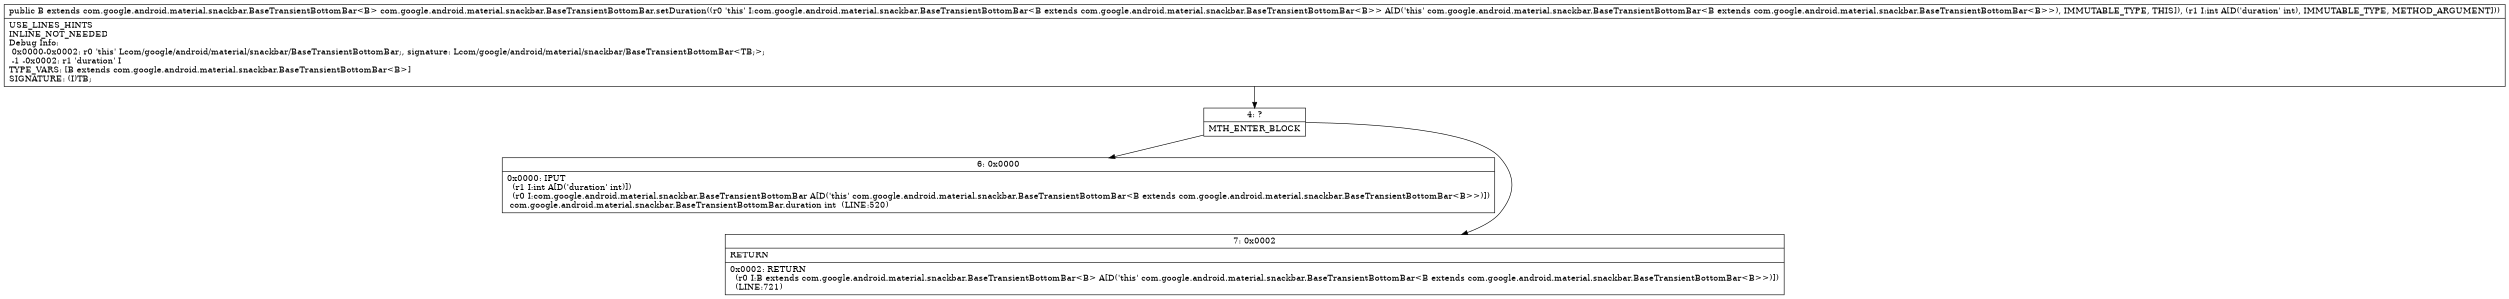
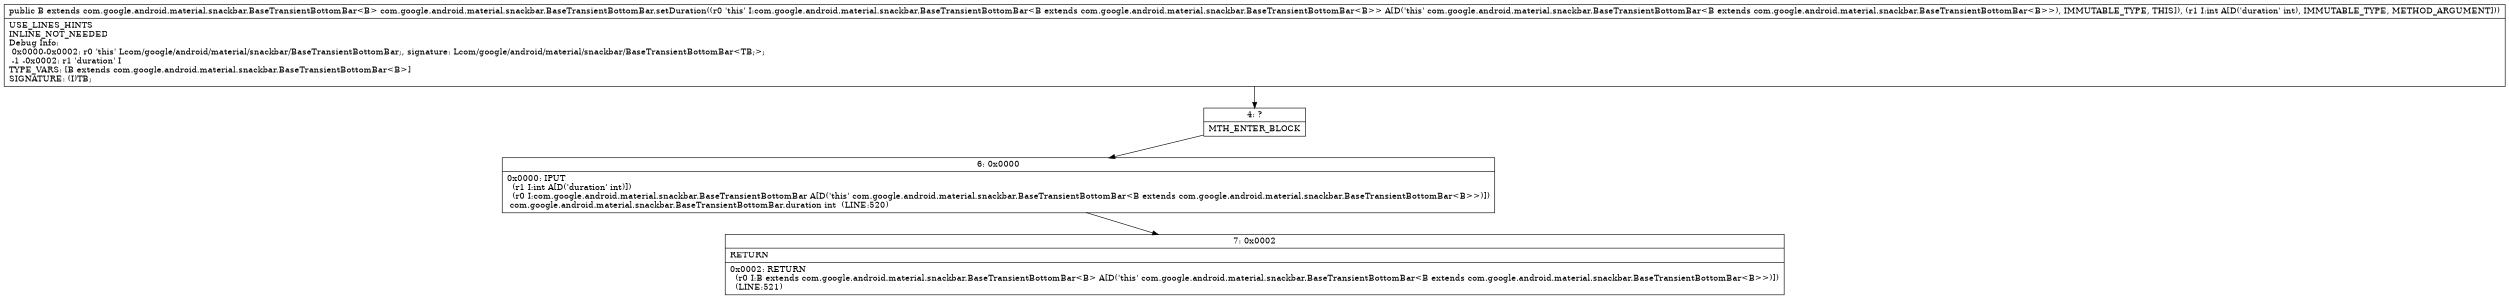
(1455, 137) -> (1119, 223)
(756, 287) -> (756, 287)
